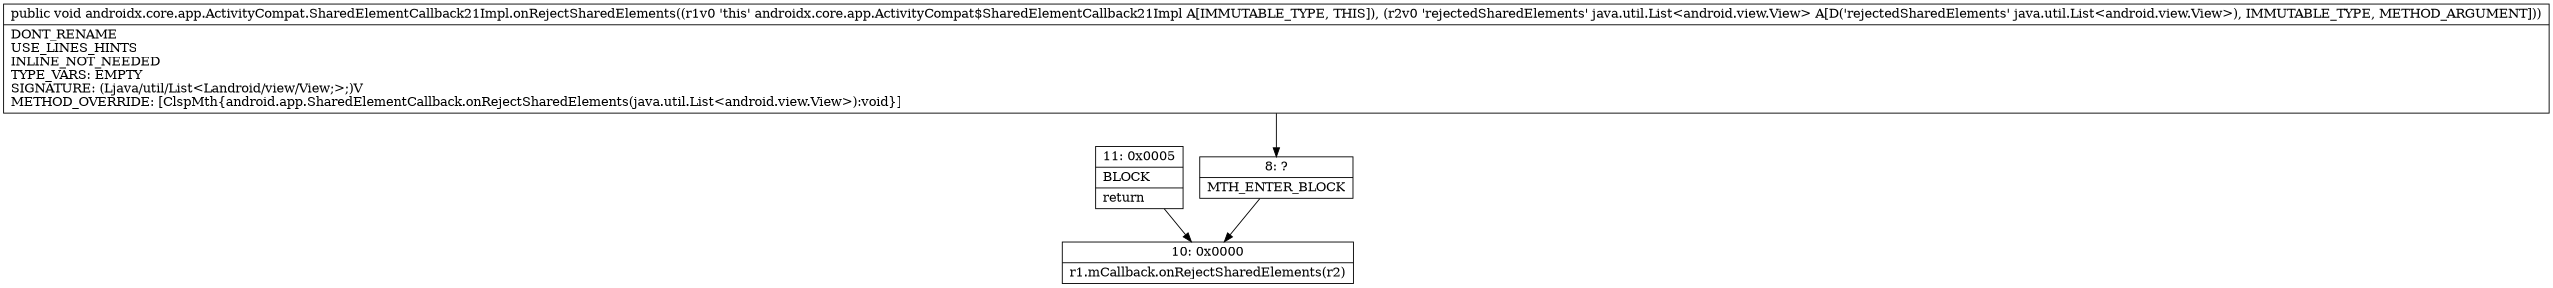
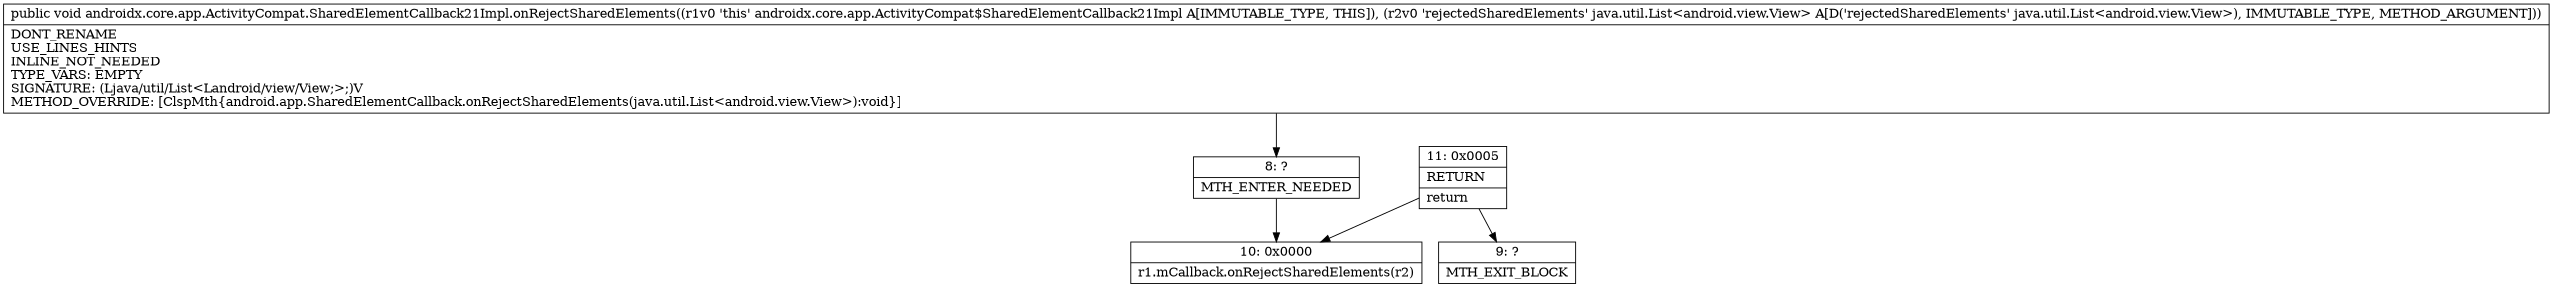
(1126, 177) -> (1456, 177)
(1276, 187) -> (1276, 187)
none -> (1507, 263)
